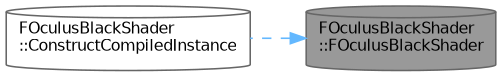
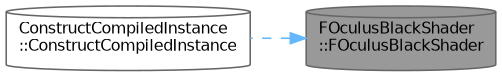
(128, 38) -> (128, 38)
